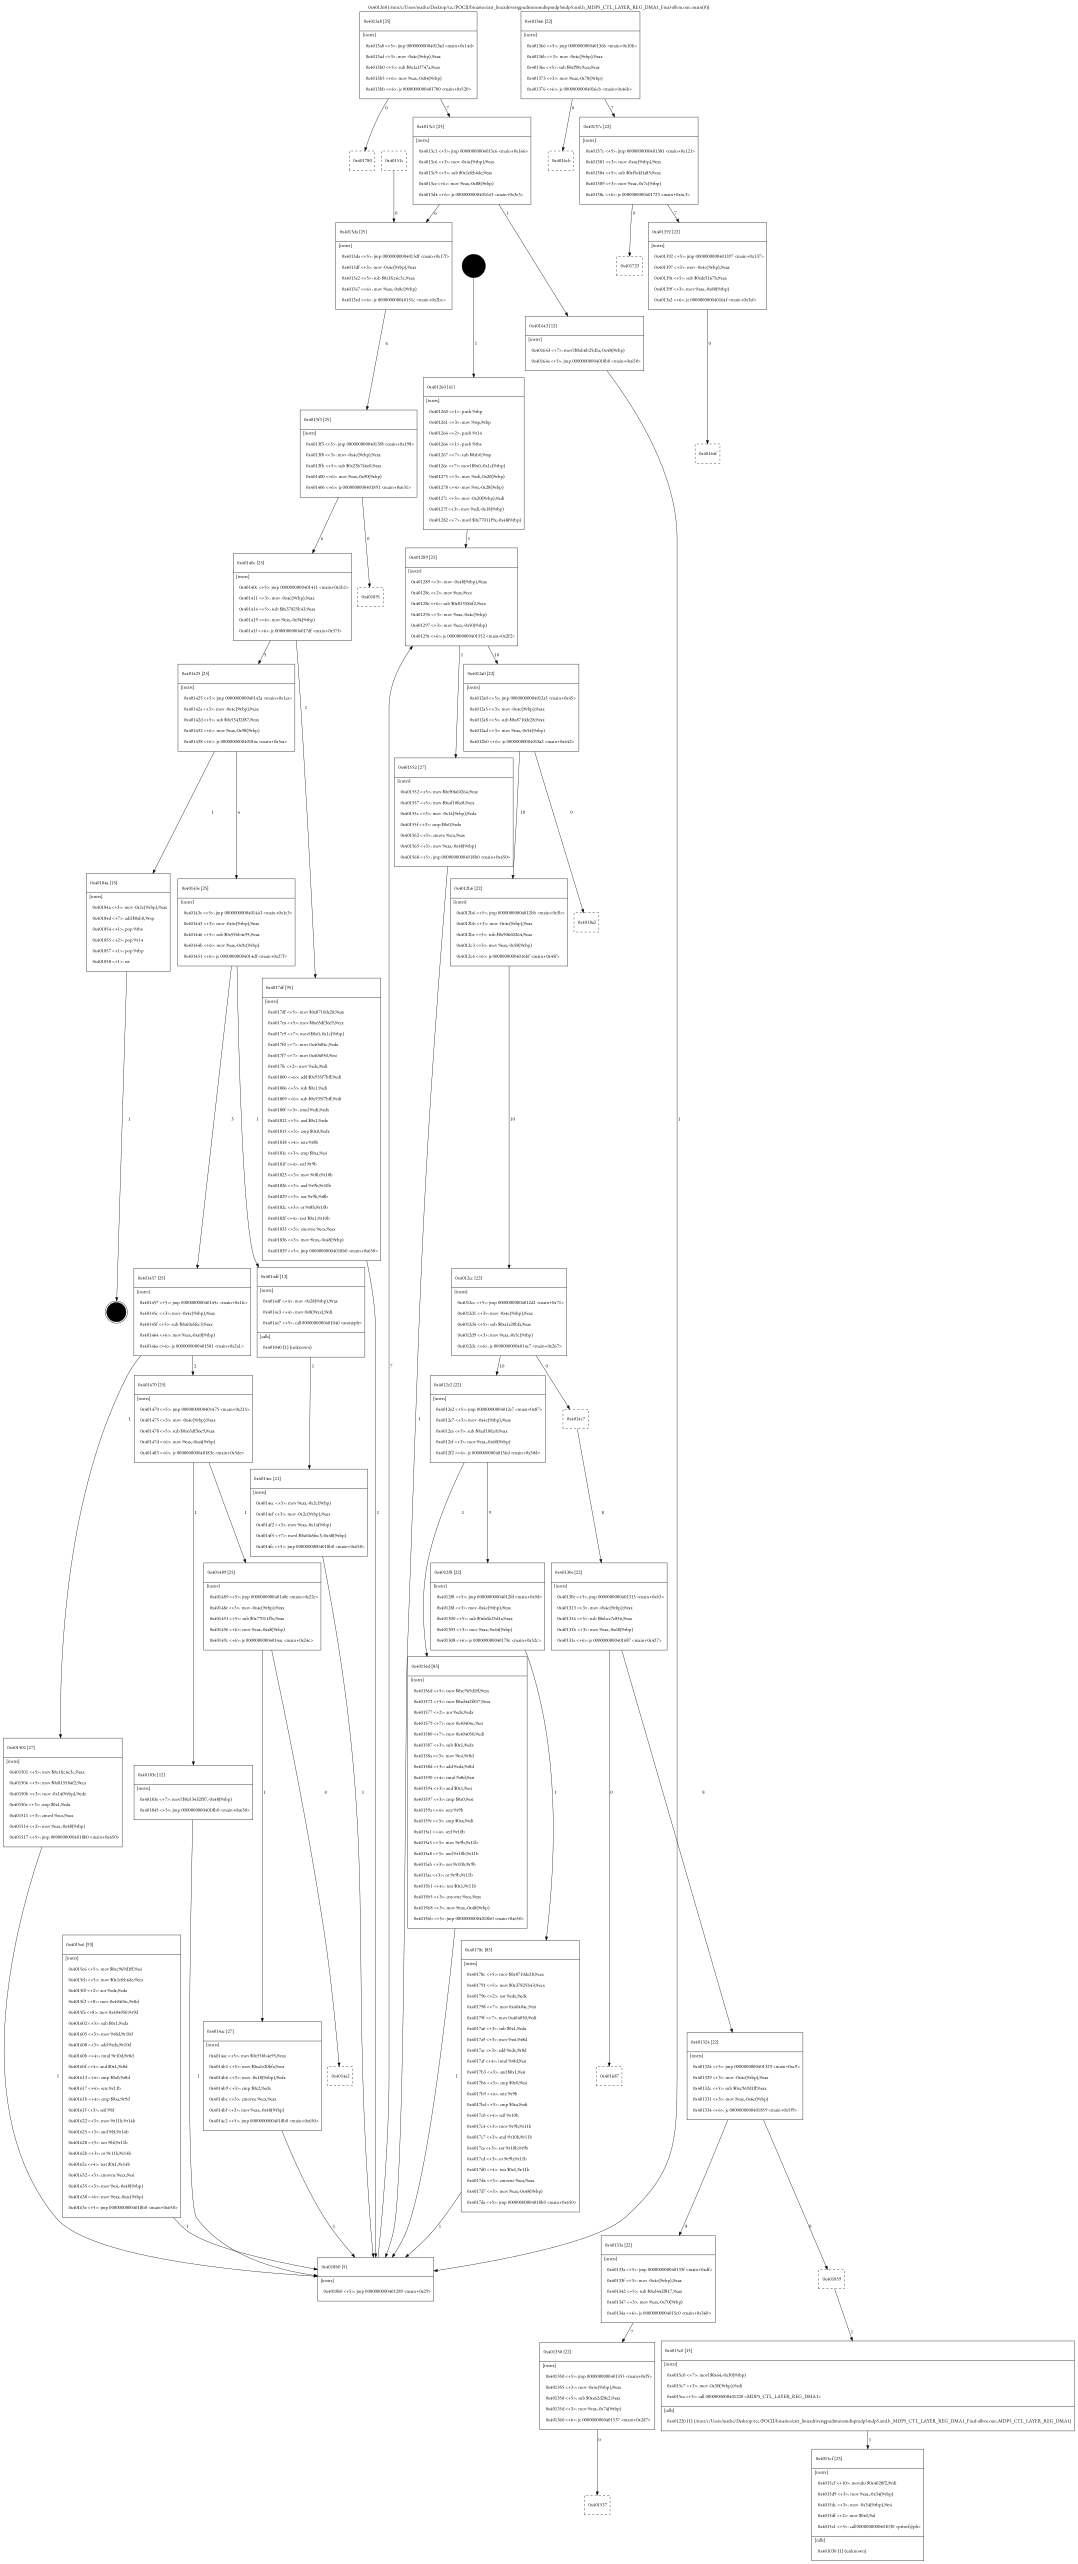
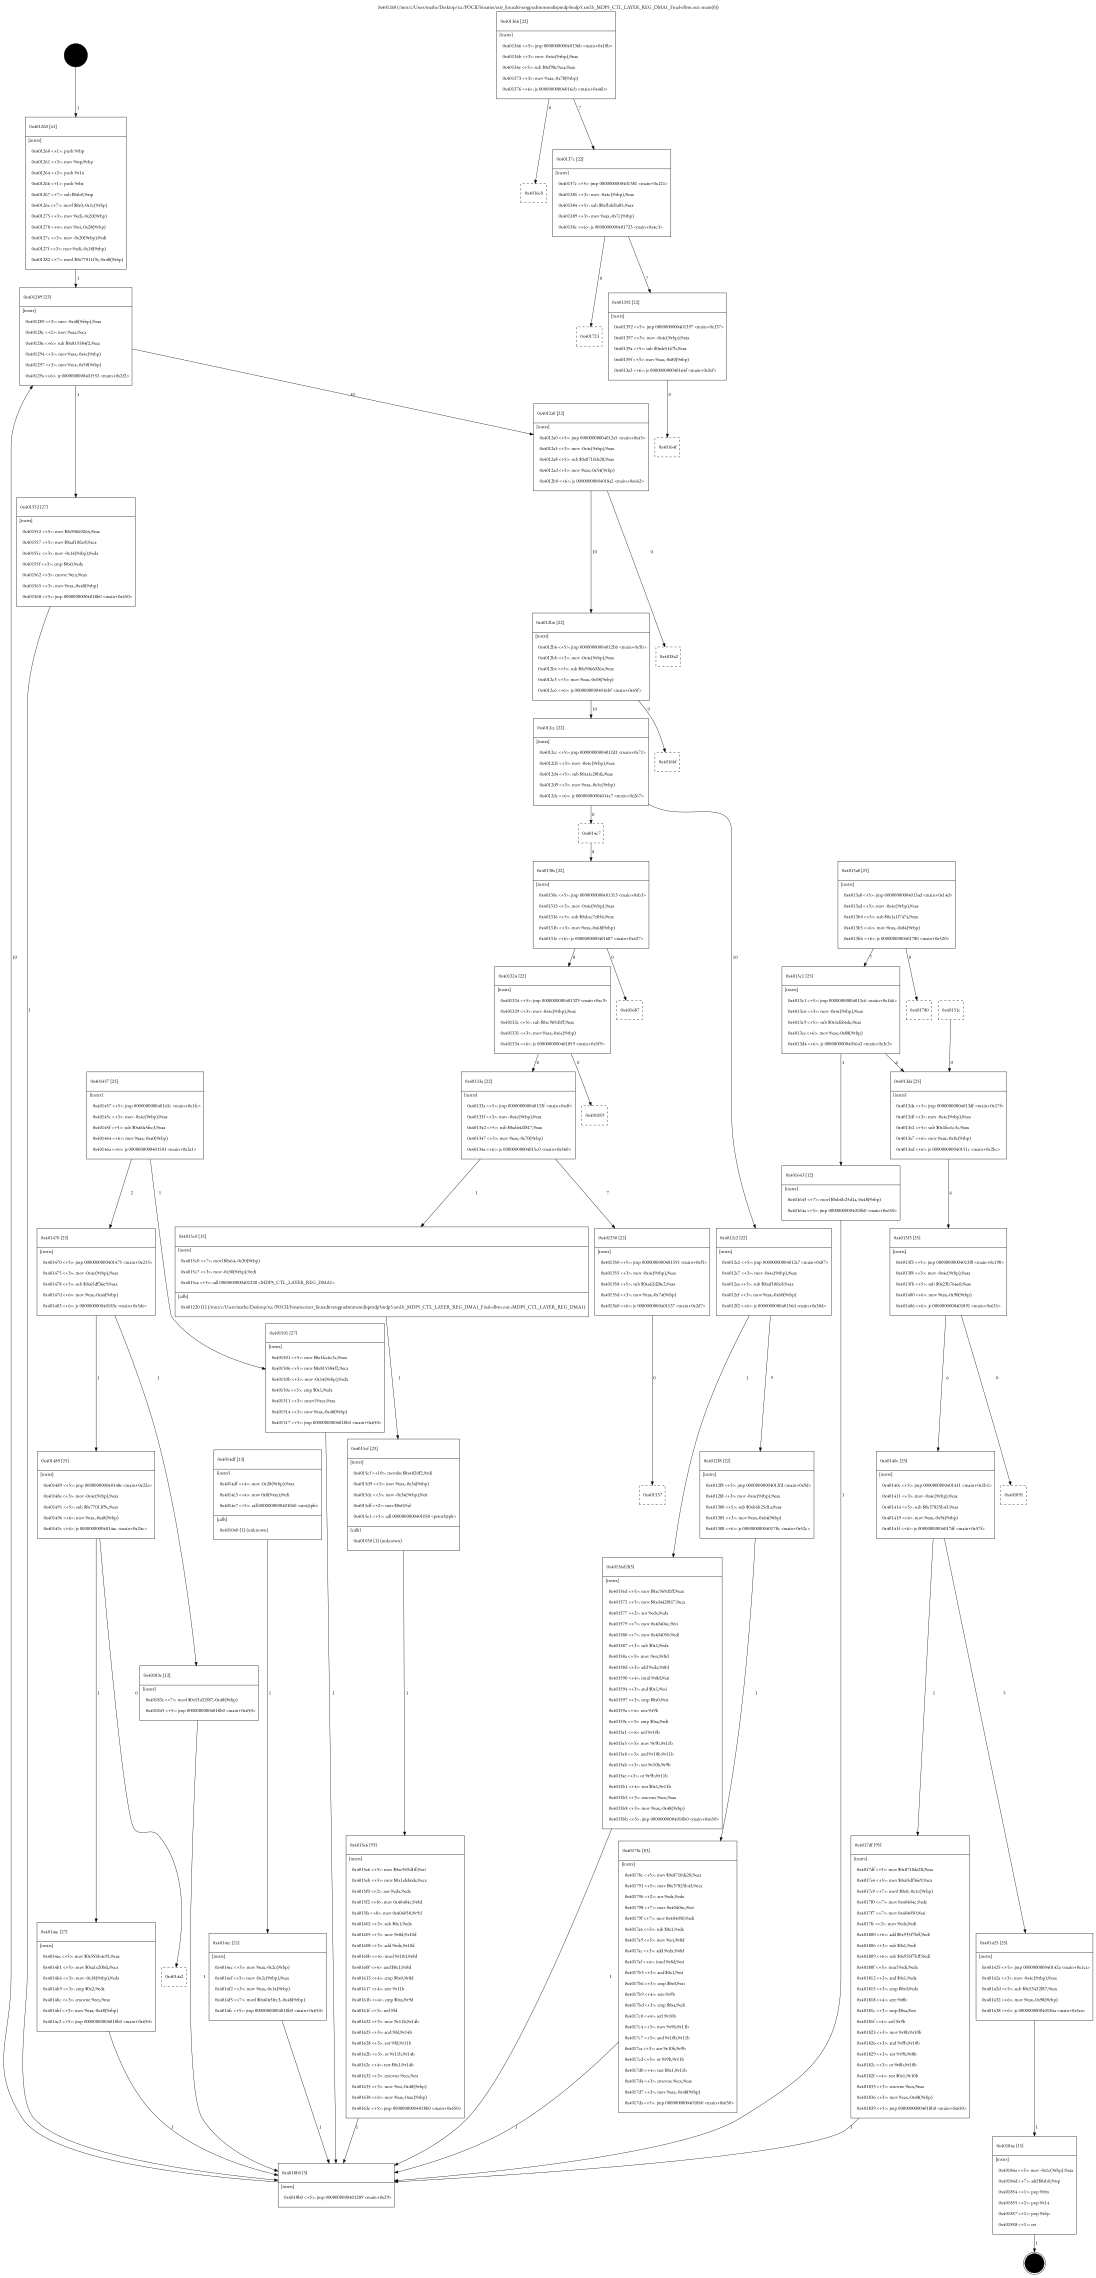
none -> (667, 762)
(236, 922) -> none
(391, 1366) -> (14, 957)
none -> (404, 1691)
(843, 2313) -> (452, 1192)
